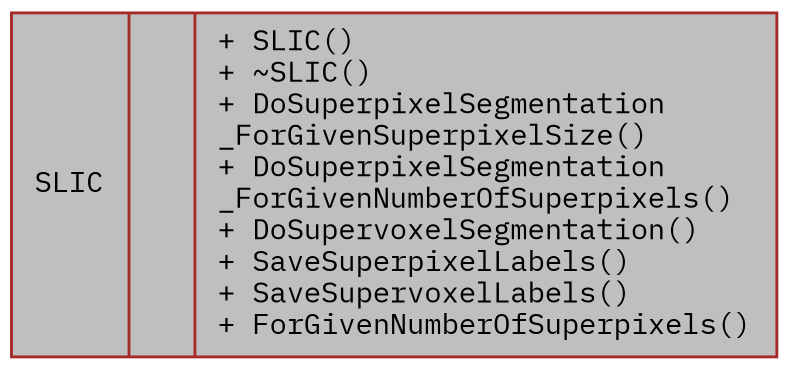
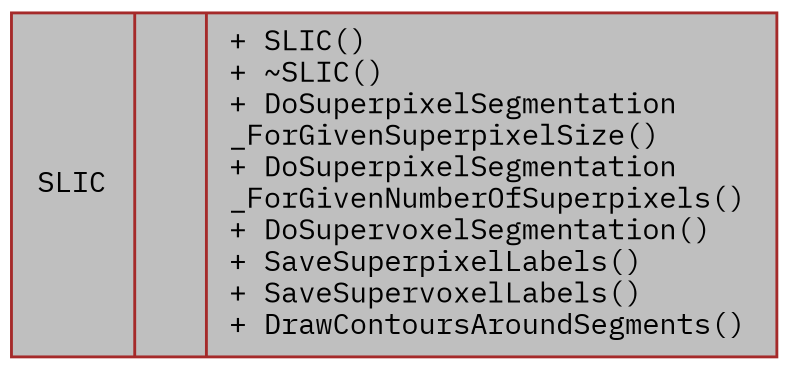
(486, 325) -> (489, 325)
